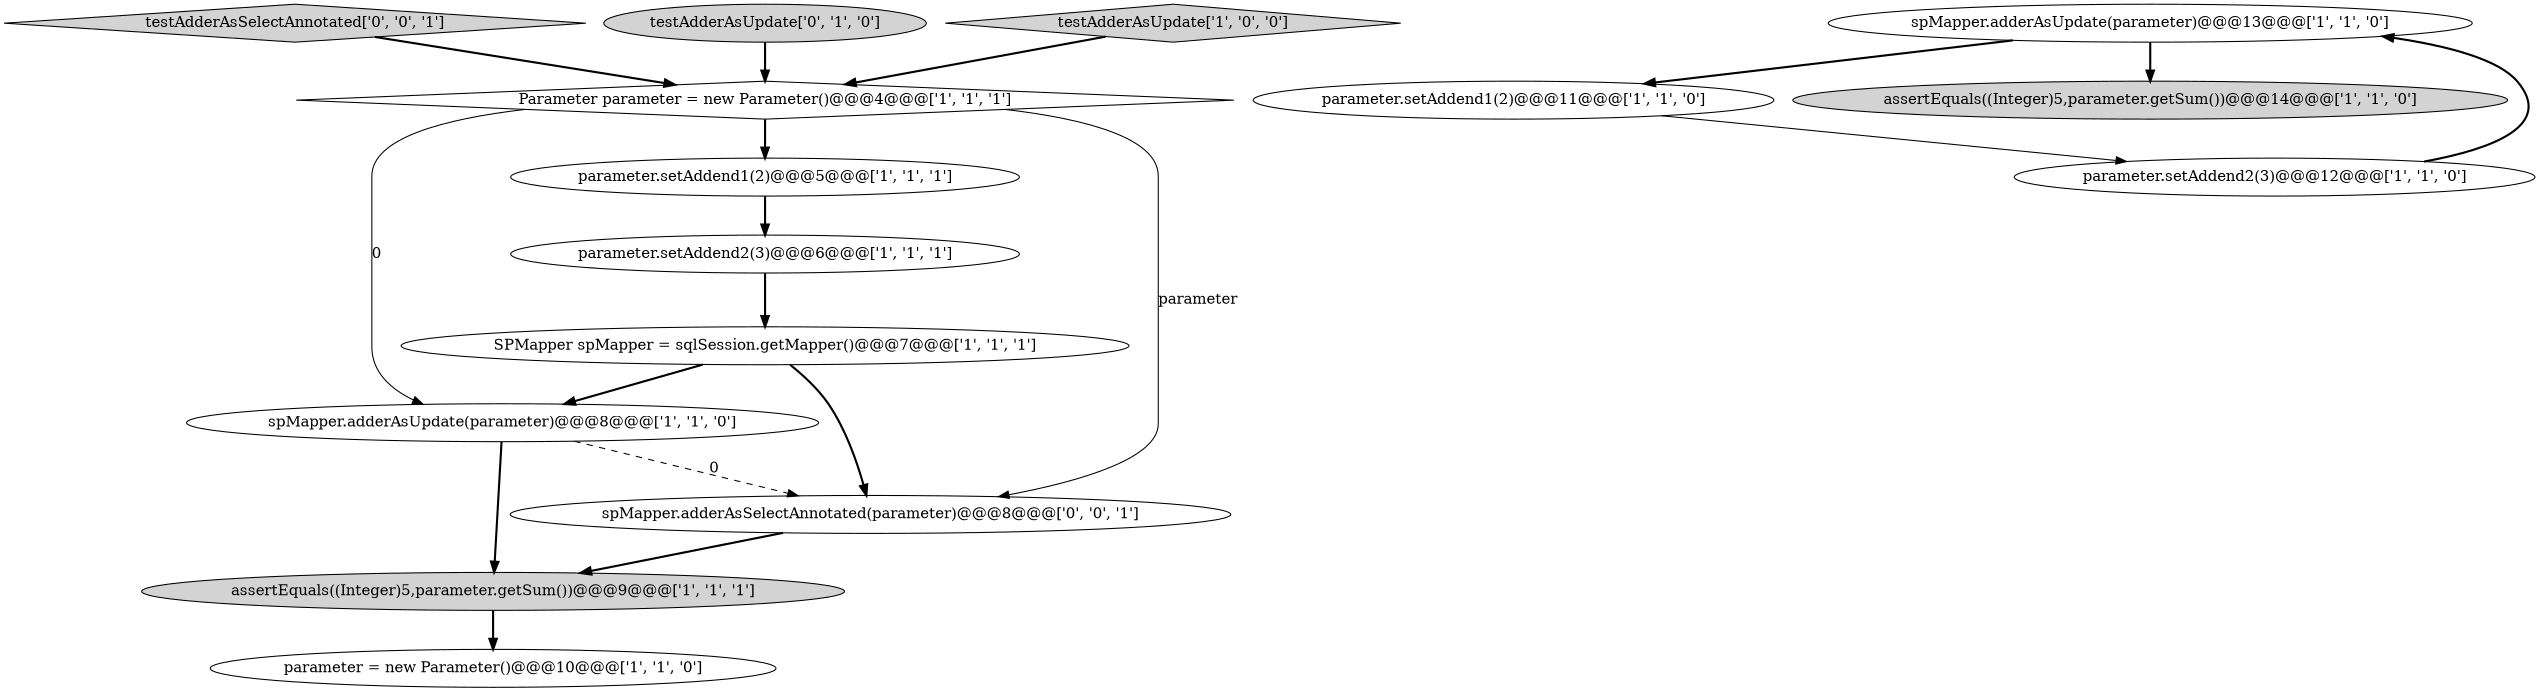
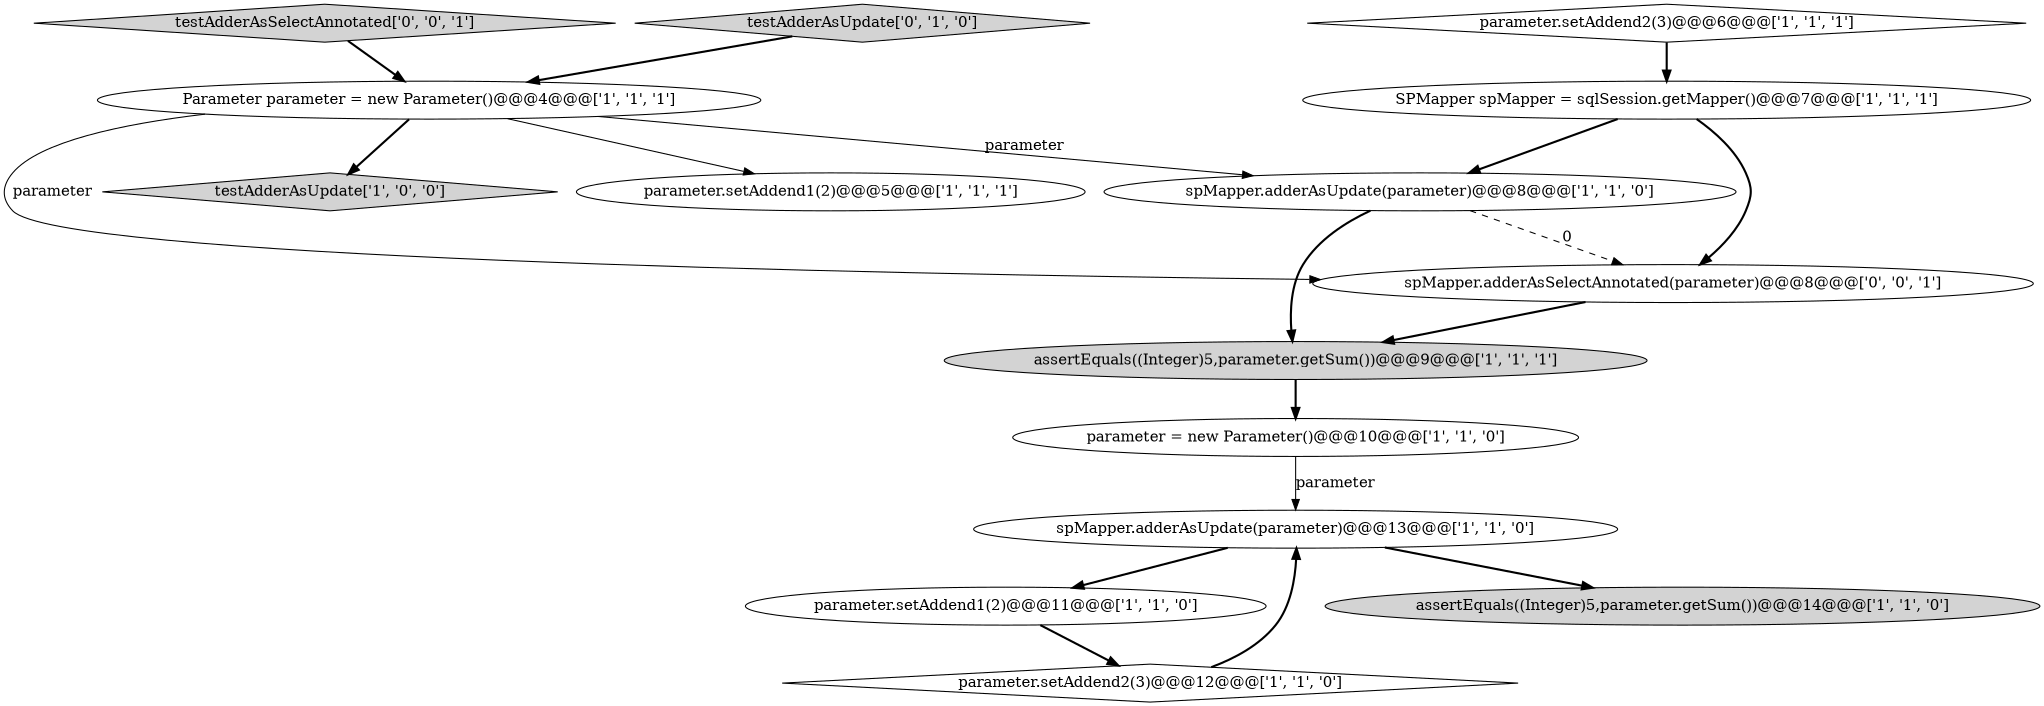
(765, 23) -> (862, 23)
(981, 60) -> (383, 143)
(765, 100) -> (429, 100)
(765, 133) -> (626, 145)
(1889, 138) -> (1075, 643)
(2275, 177) -> (1150, 683)
(765, 210) -> none
(377, 254) -> (1025, 146)
(765, 254) -> (1667, 23)
none -> (1296, 478)
